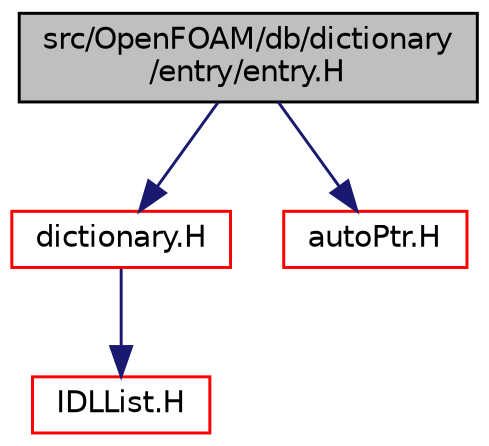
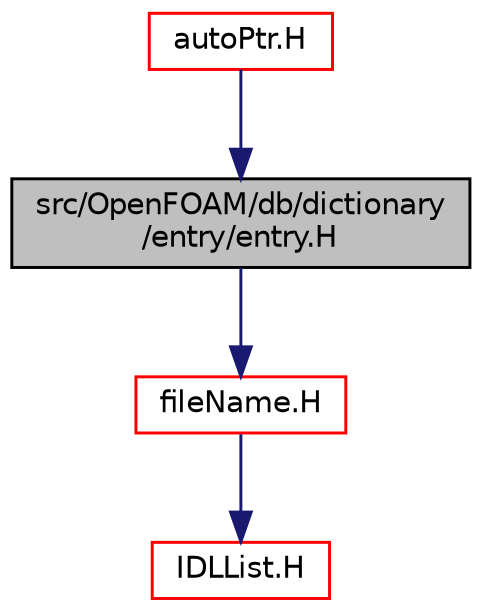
(309, 144) -> (241, 109)
(121, 239) -> (241, 405)
